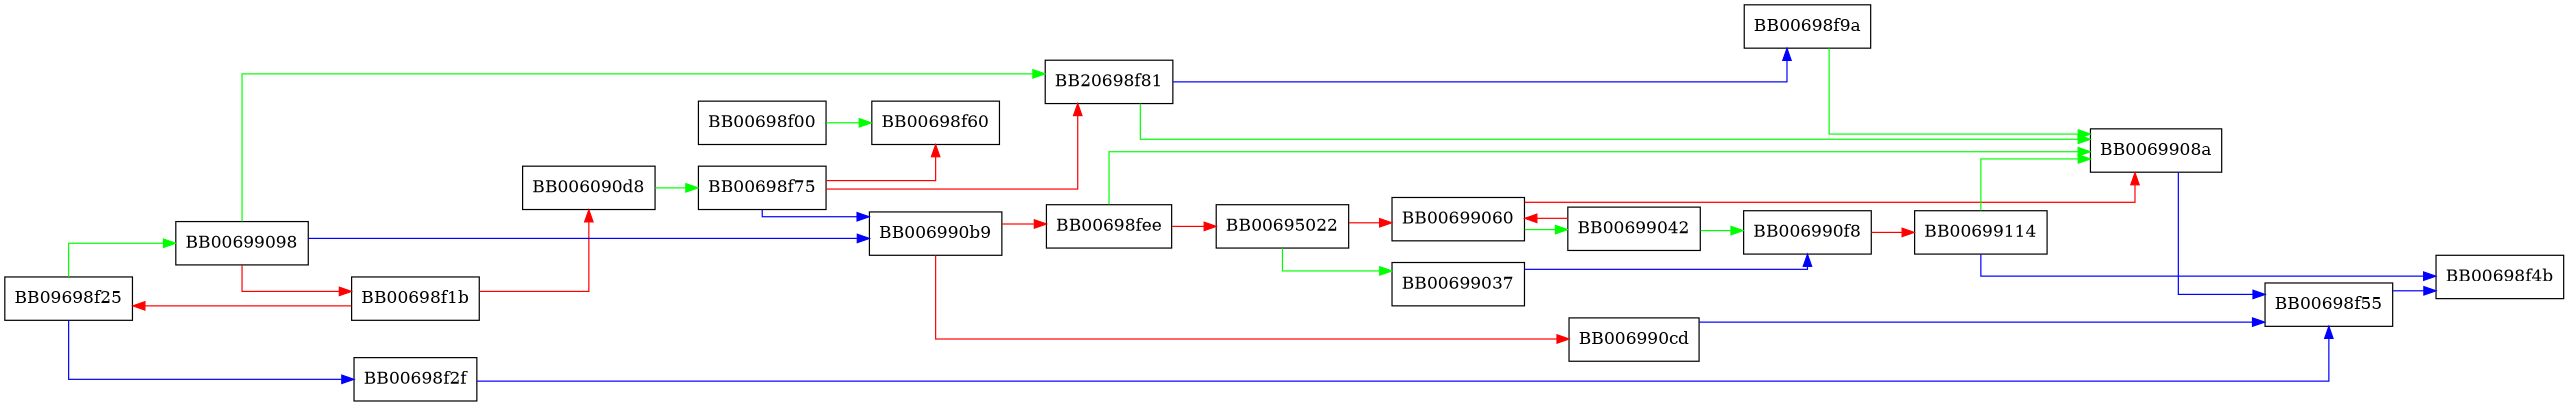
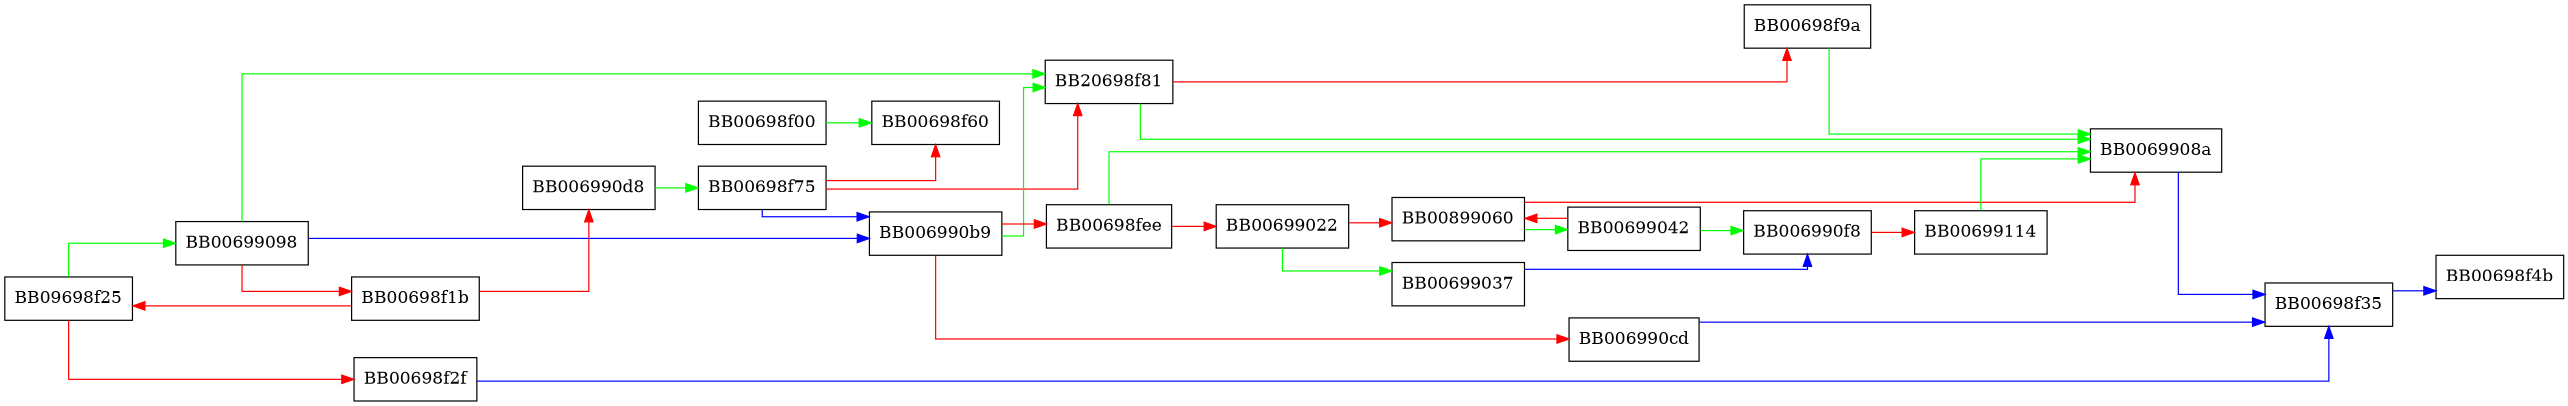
(1491, 82) -> (1491, 82)
none -> (1024, 168)
(589, 188) -> (589, 188)
(1458, 219) -> (1458, 219)
(1282, 226) -> (1282, 226)
(2191, 276) -> none
(2329, 305) -> (2329, 305)
(176, 379) -> (176, 379)
